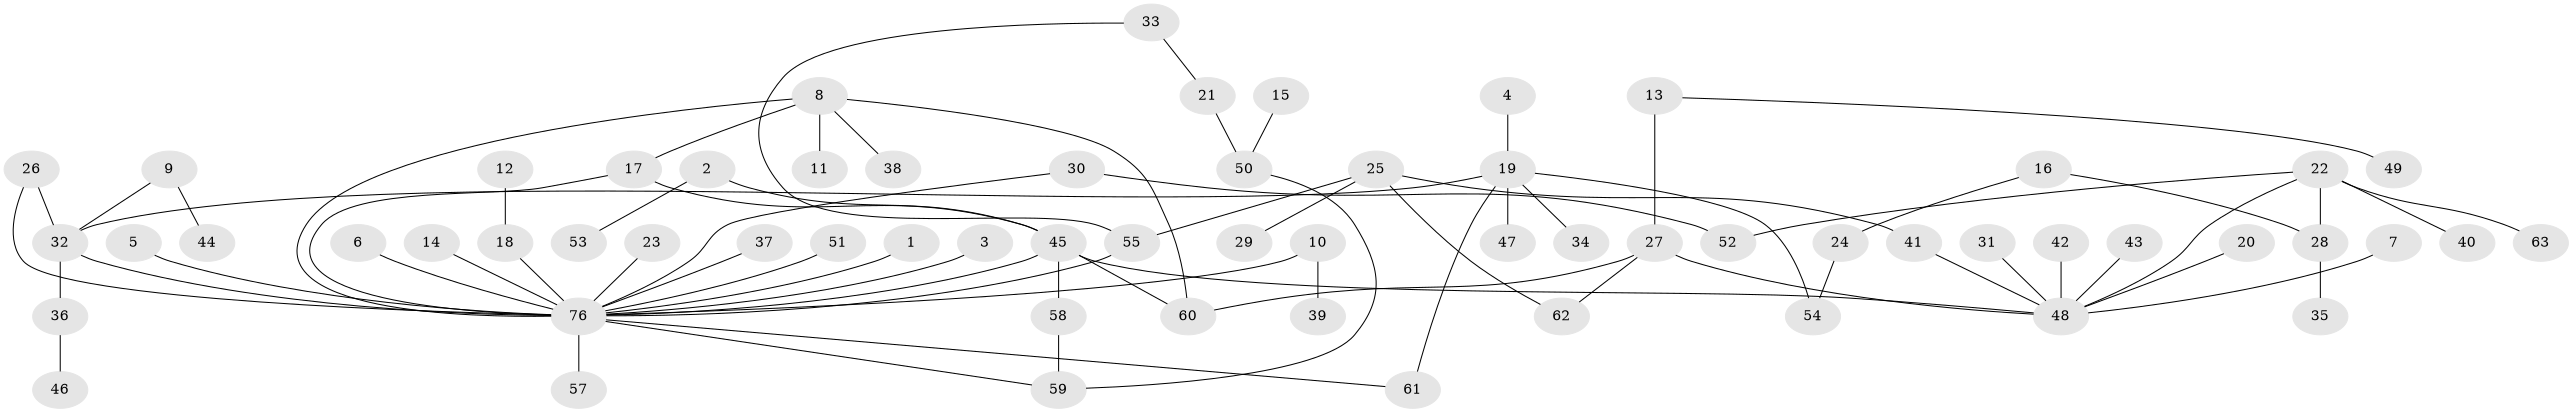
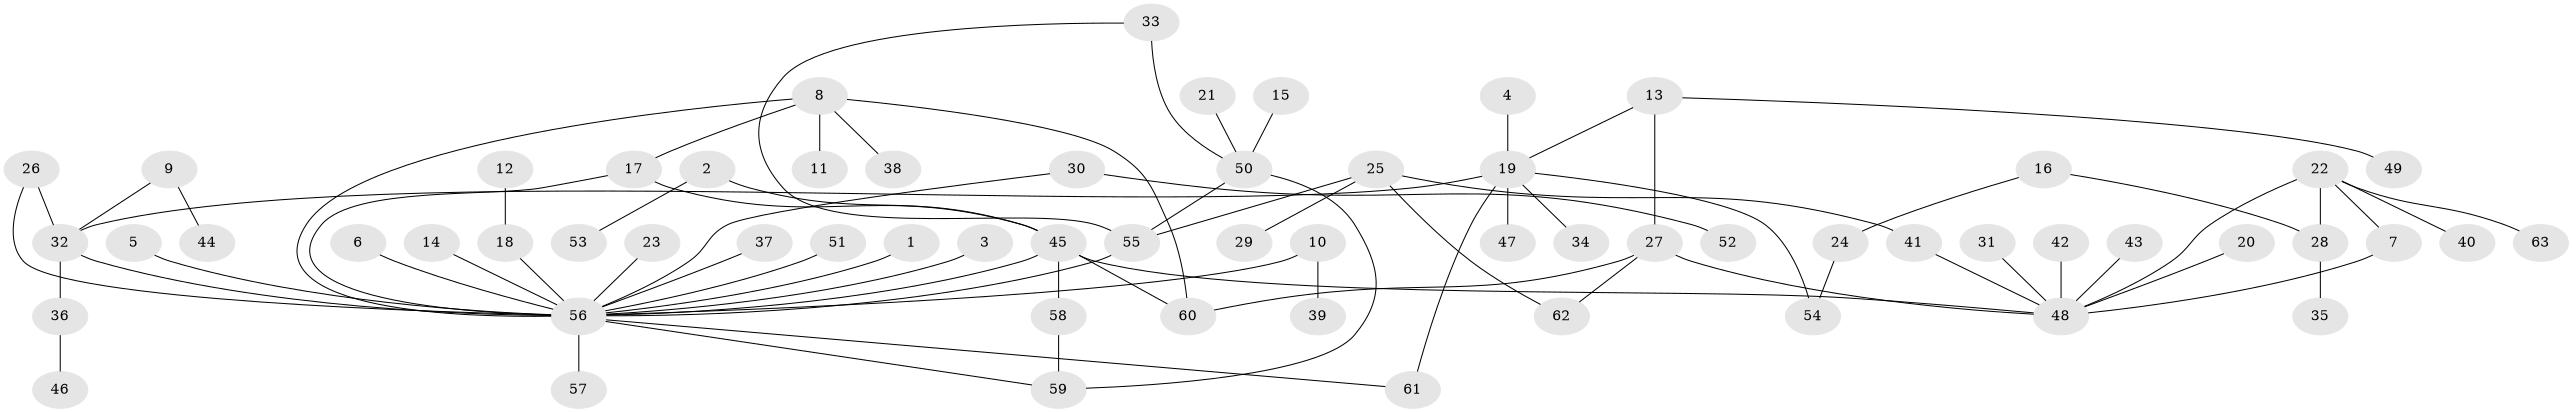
(1180, 59) -> (1169, 111)
none -> (1581, 133)
(2022, 195) -> (2357, 206)
none -> (1188, 206)
(579, 316) -> (579, 316)
